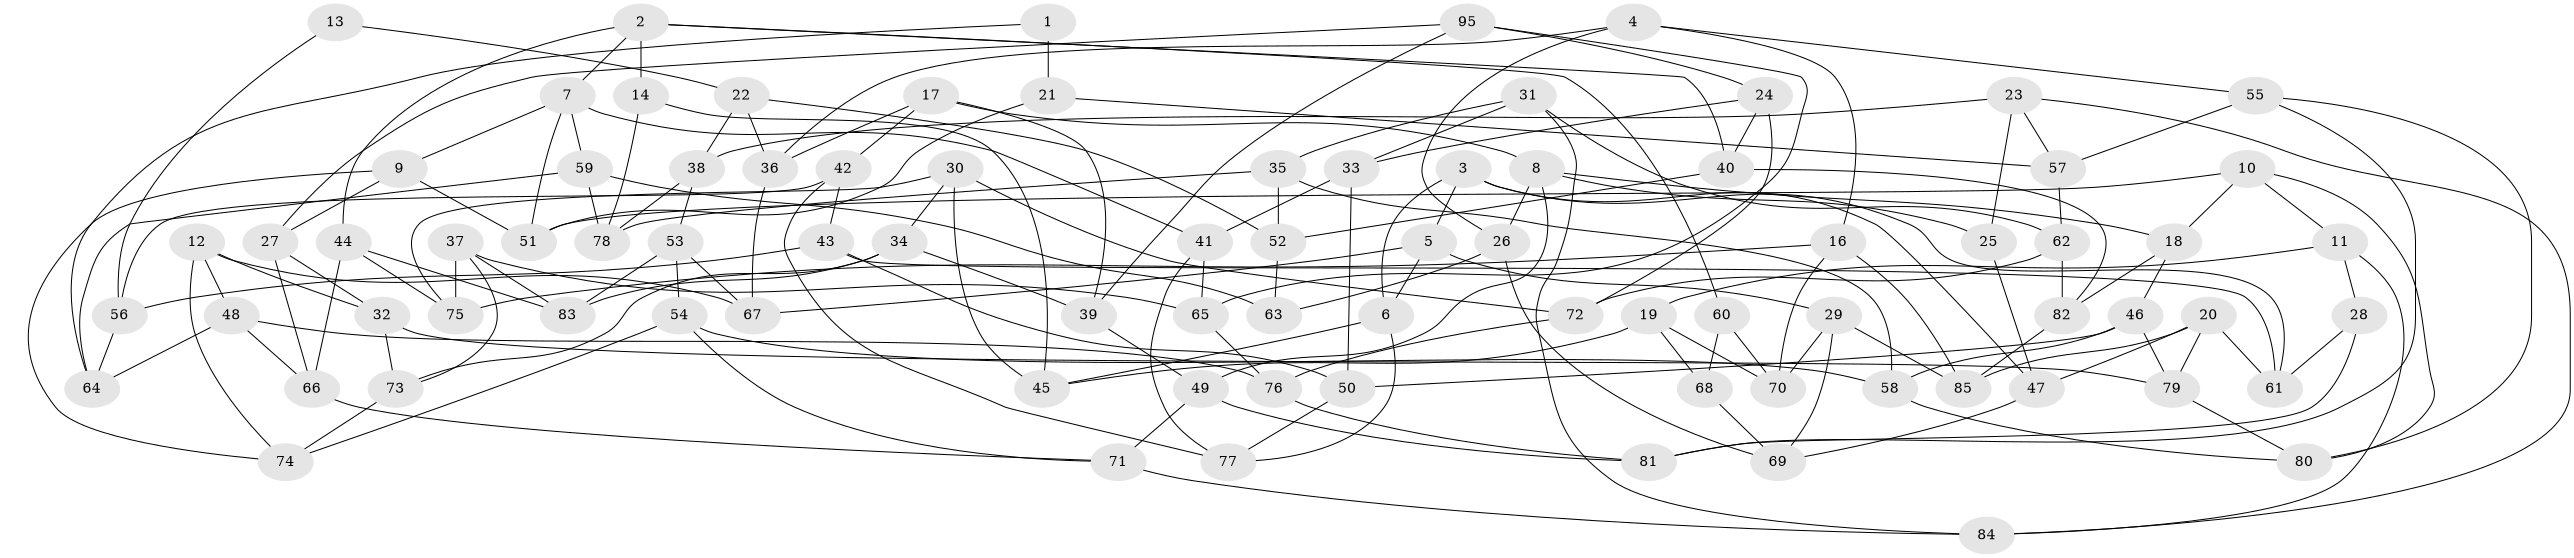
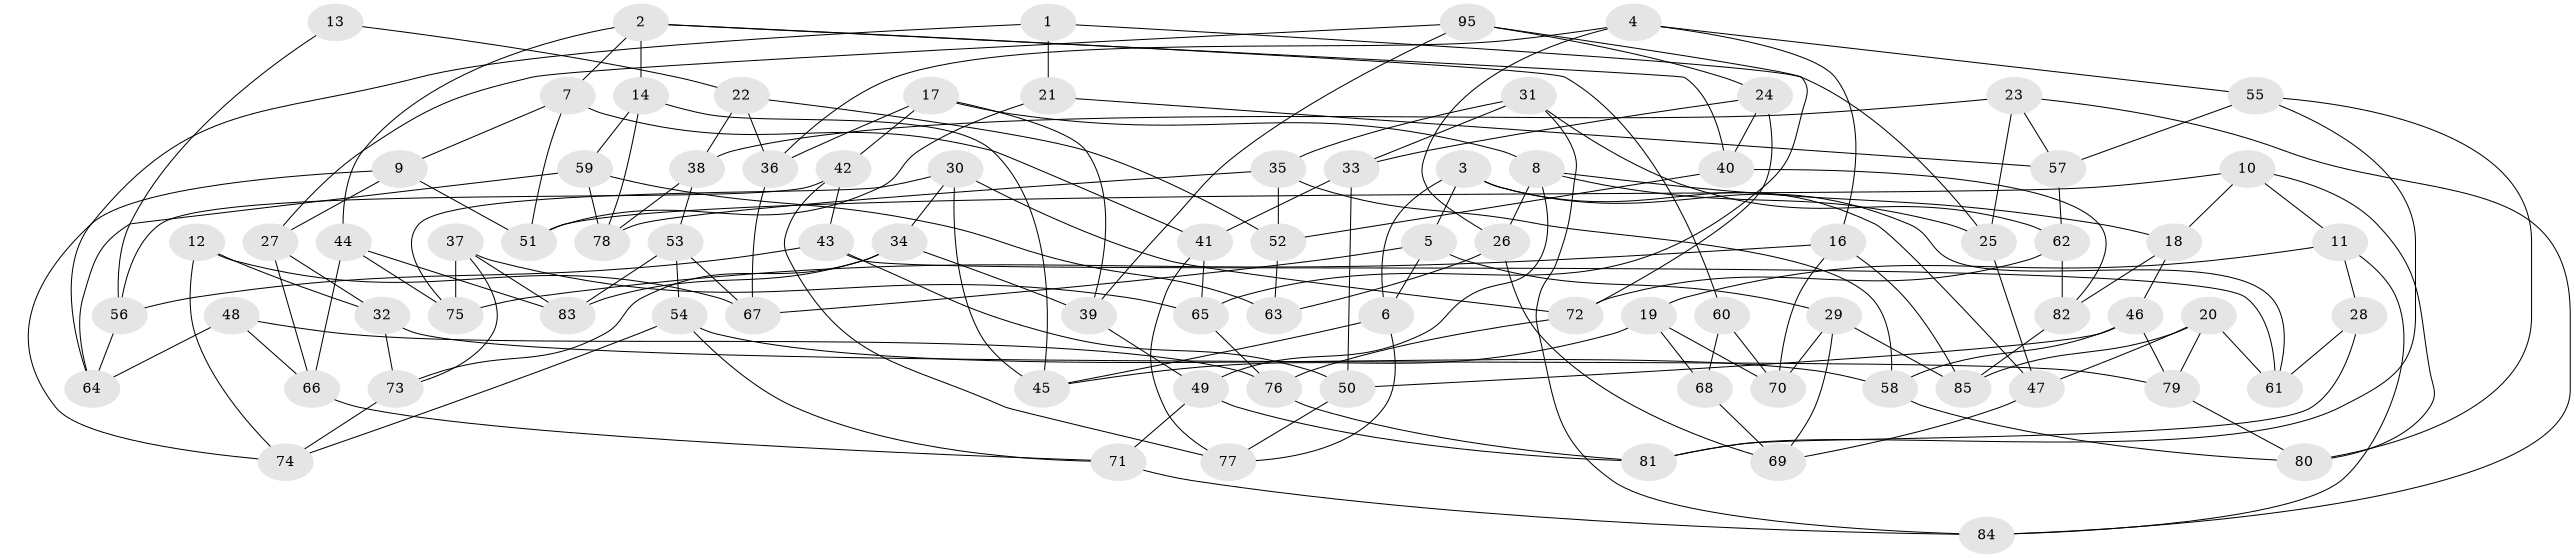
none -> (1555, 54)
(576, 132) -> (613, 132)
(214, 279) -> none
